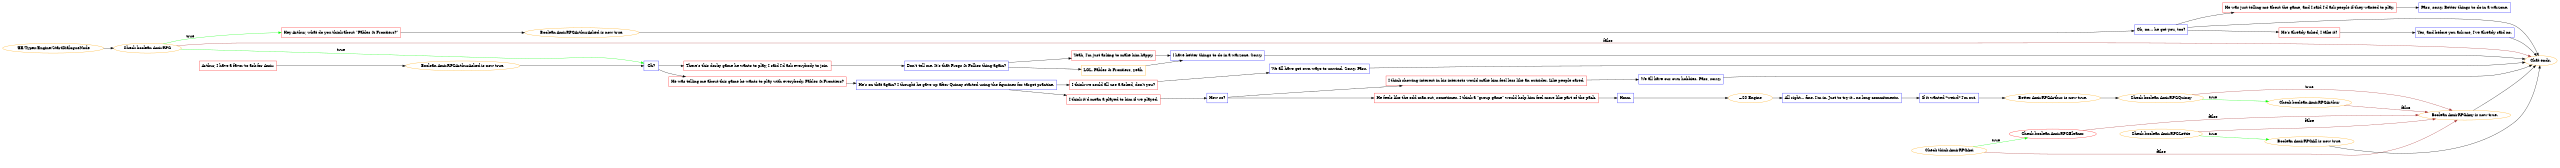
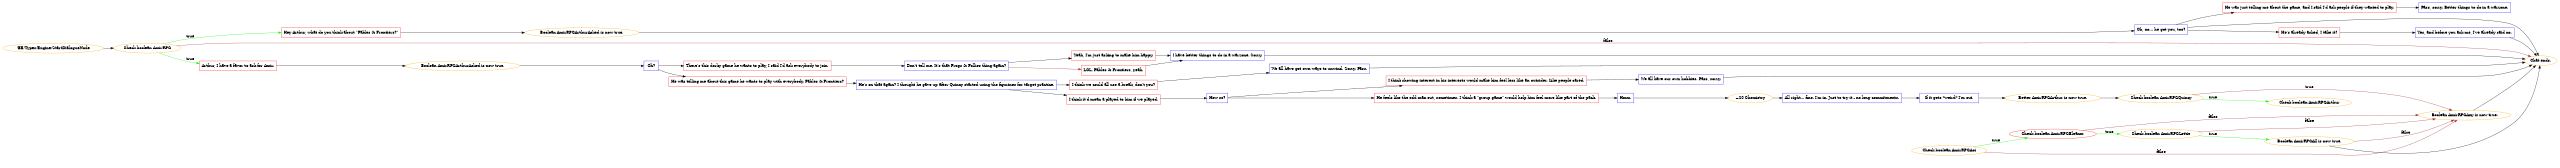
(411, 55) -> (178, 59)
(1043, 68) -> (1043, 68)
(1114, 70) -> (1114, 70)
(1114, 85) -> (1114, 85)
(1750, 98) -> (1750, 98)
(1949, 98) -> (1949, 98)
(2385, 109) -> (2404, 136)
none -> (2107, 134)
(1949, 151) -> (1949, 151)
